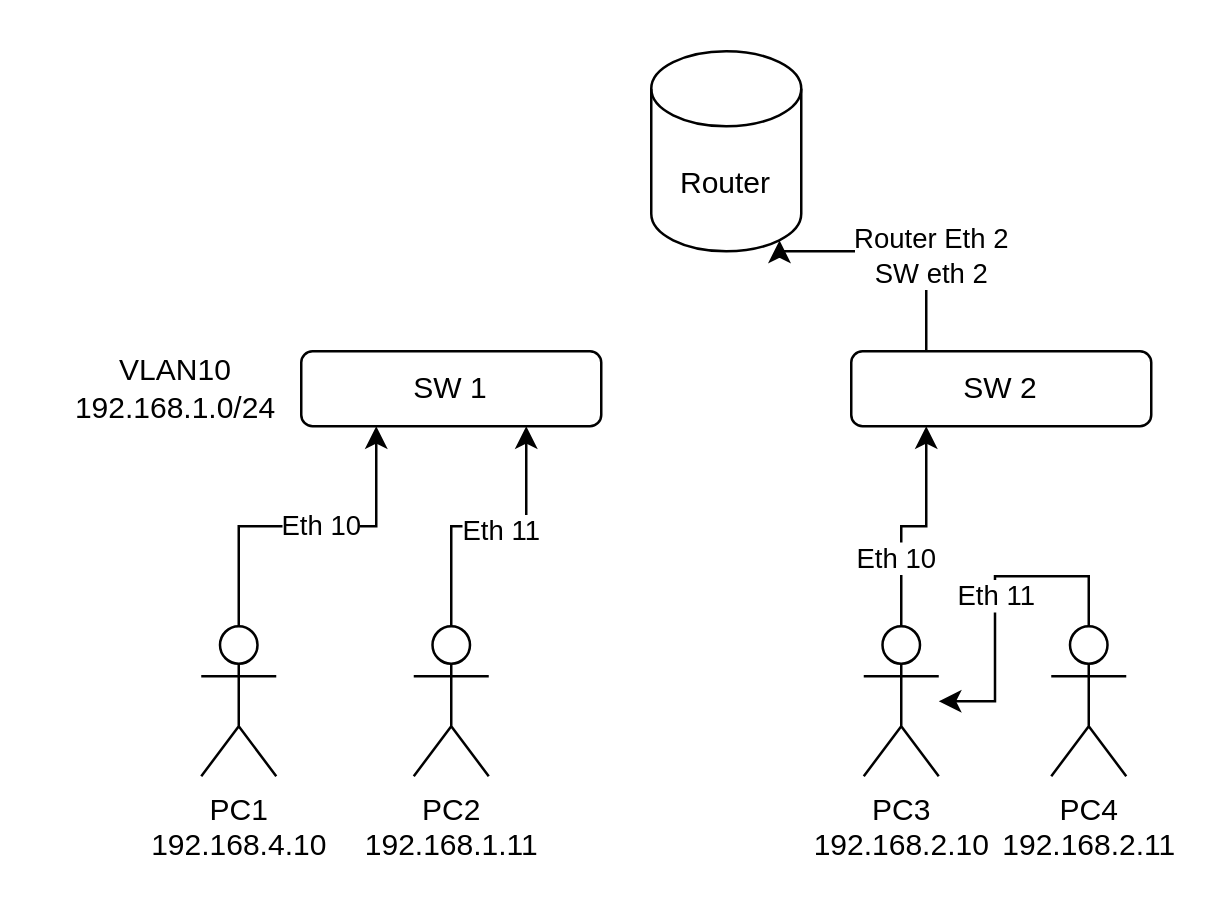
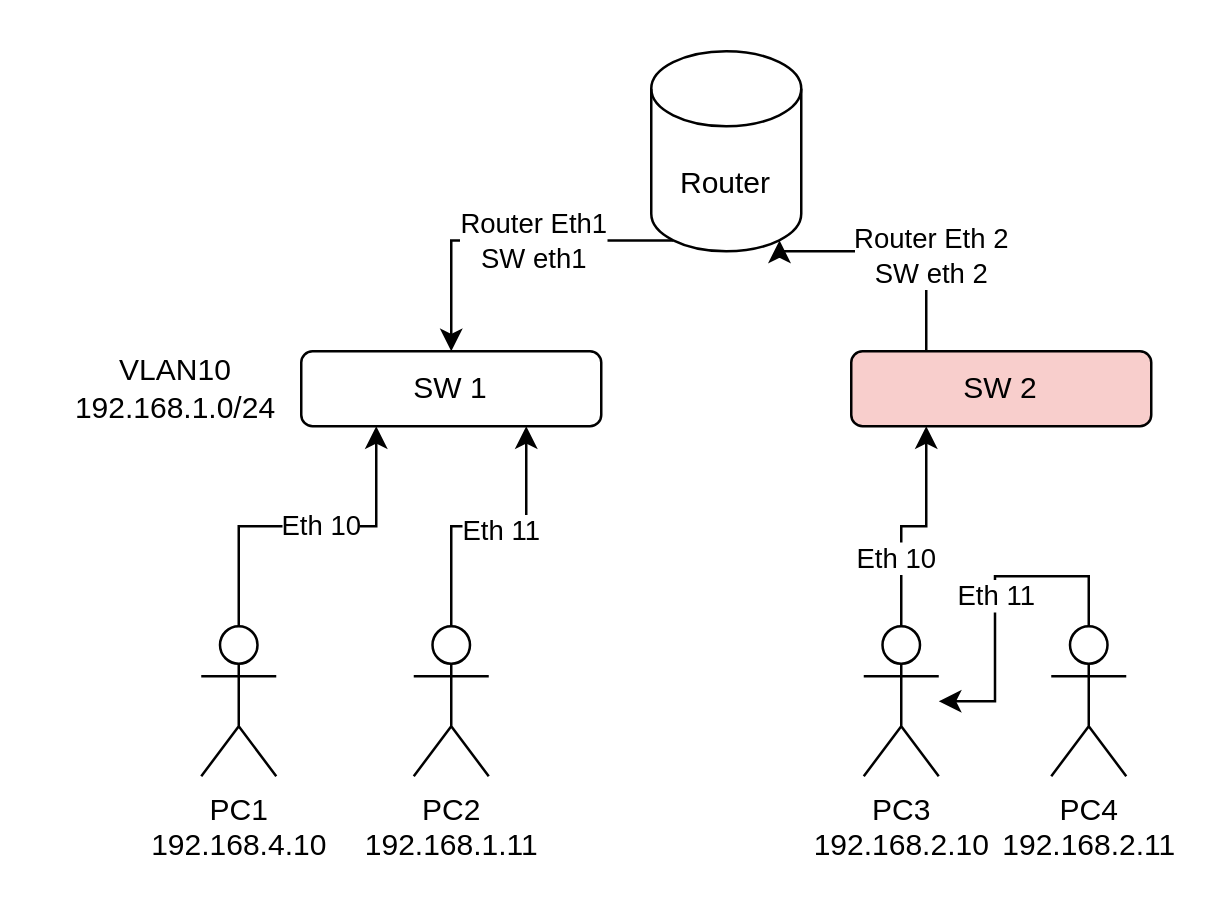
none -> (451, 283)
(1001, 389) -> (1001, 389)
